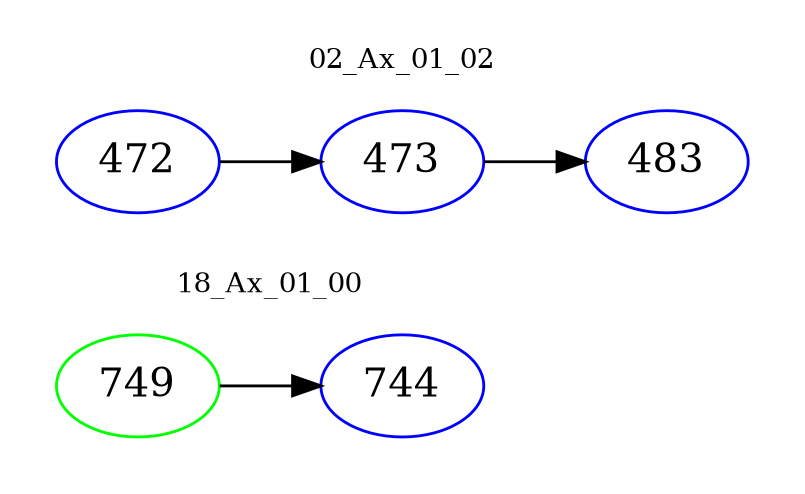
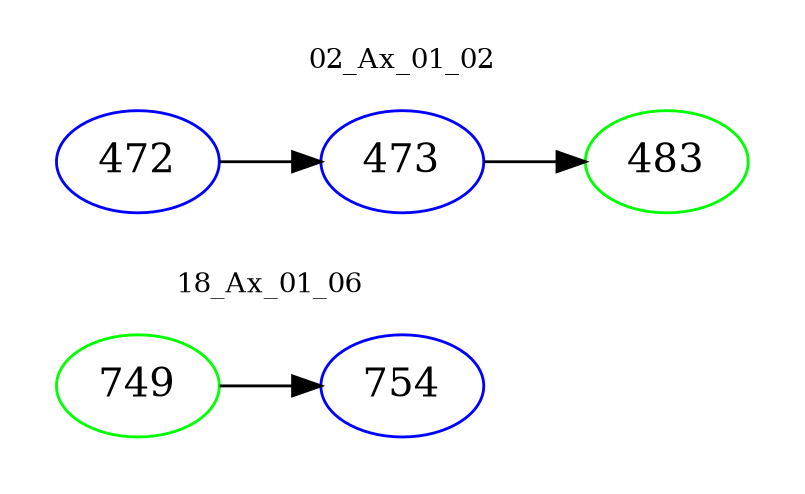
(667, 162) -> (667, 162)
(270, 285) -> (270, 285)
(402, 386) -> (402, 386)
